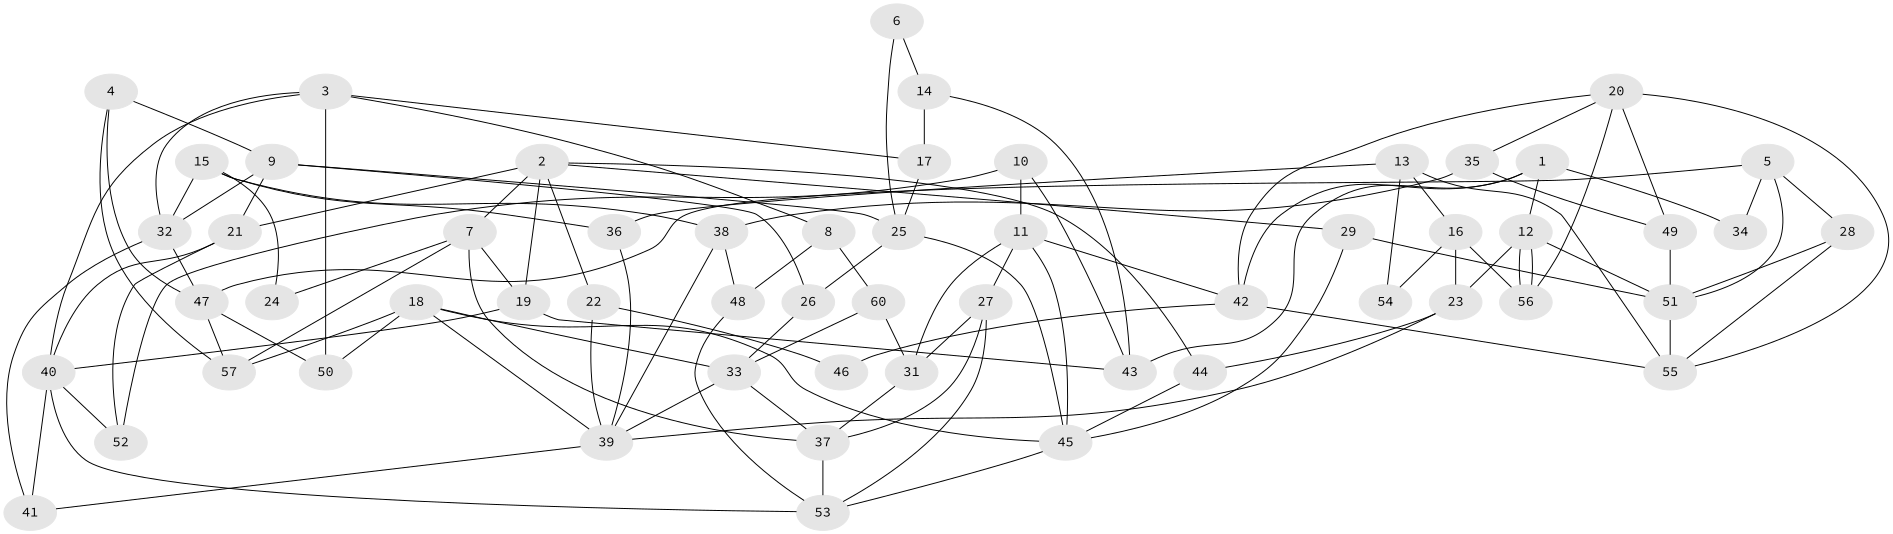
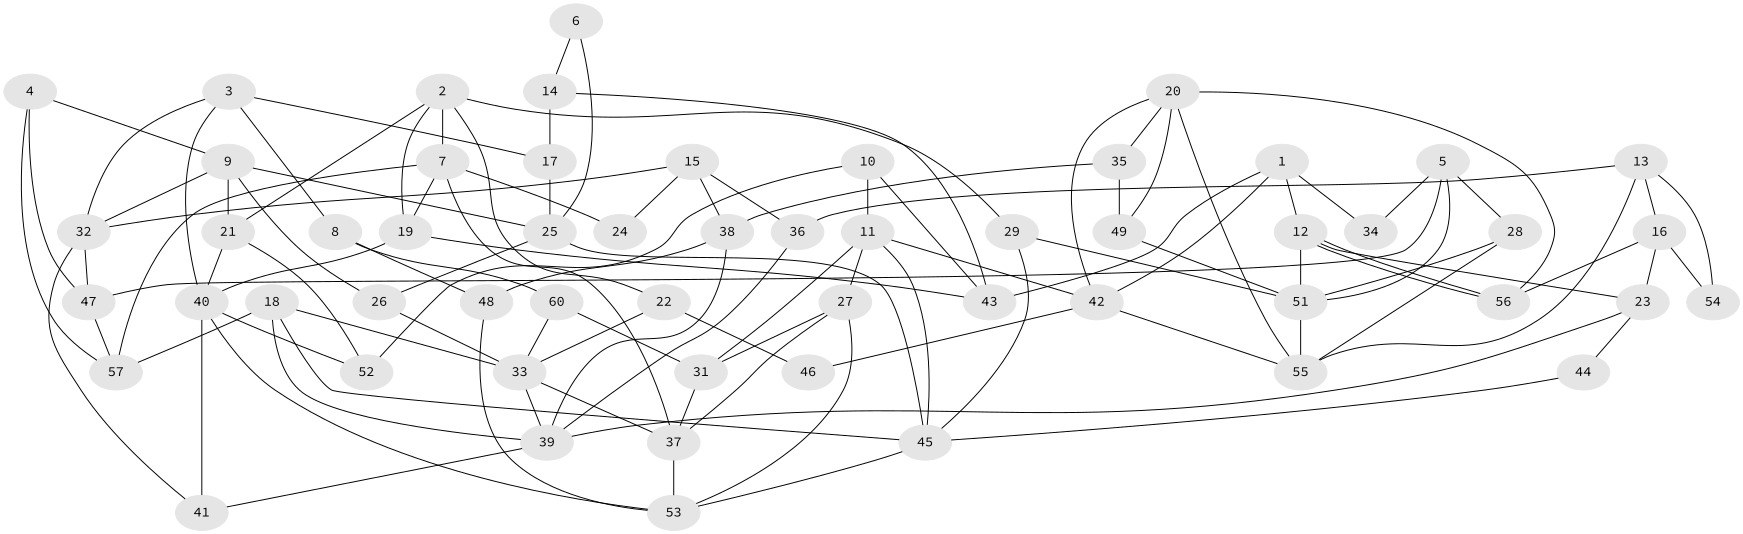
(896, 180) -> none
(326, 372) -> none
(591, 373) -> (592, 337)
